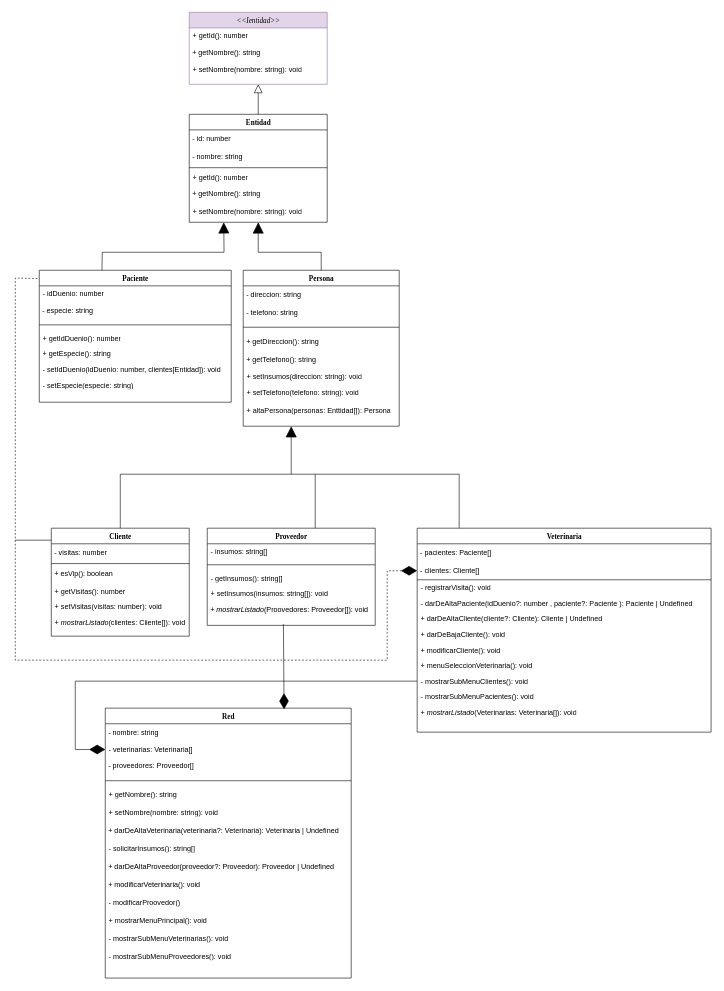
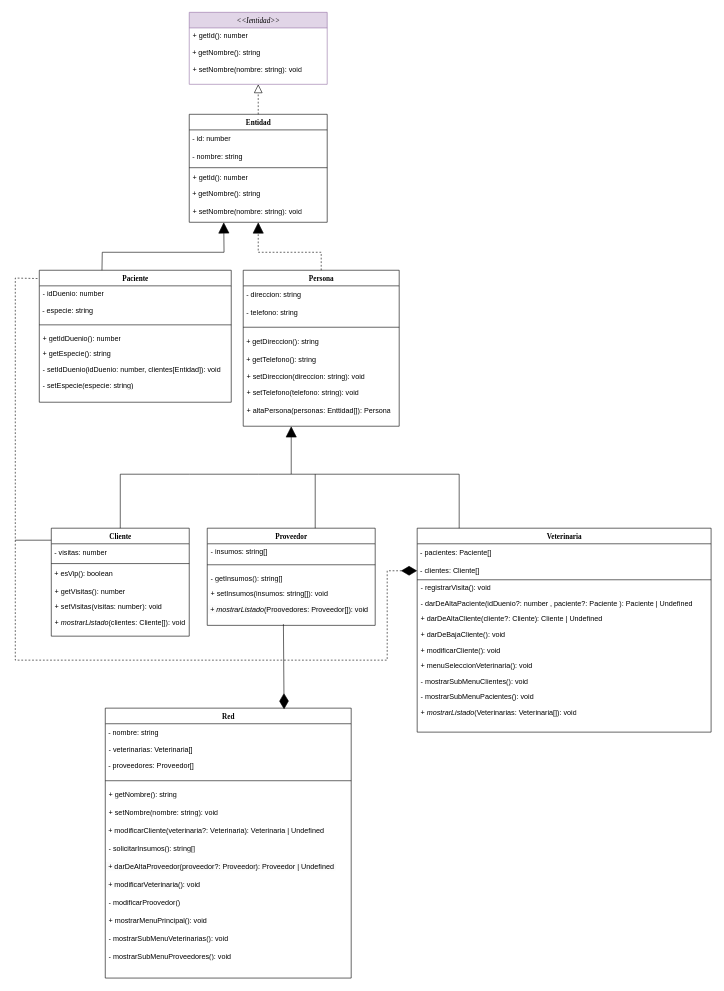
(258, 103) -> (258, 103)
(289, 252) -> (289, 252)
(313, 377) -> (315, 377)
(81, 750) -> none
(229, 835) -> (229, 835)
